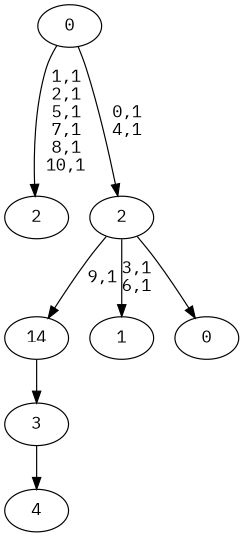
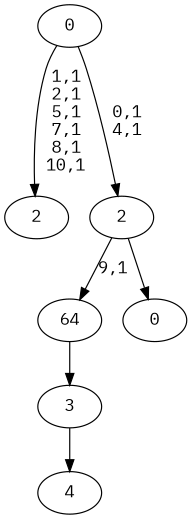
(37, 338) -> (70, 320)
(122, 338) -> none
